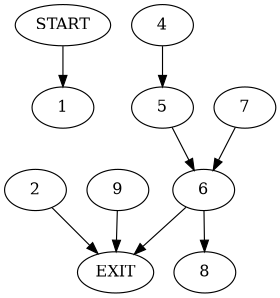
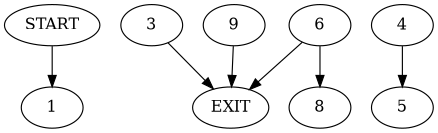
(245, 108) -> none
(180, 144) -> none
(35, 190) -> (152, 25)
